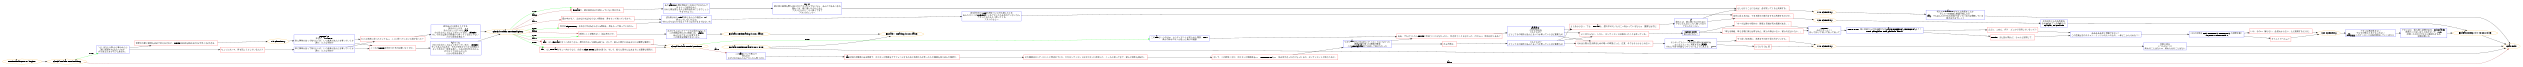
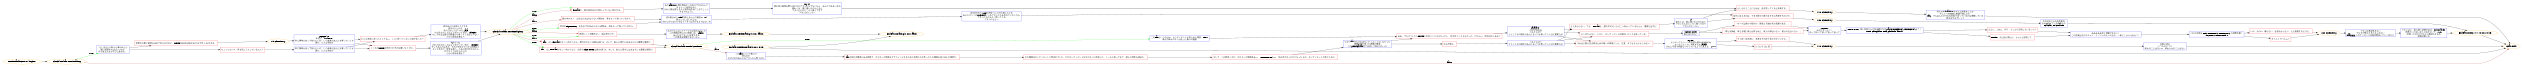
(902, 34) -> (902, 34)
